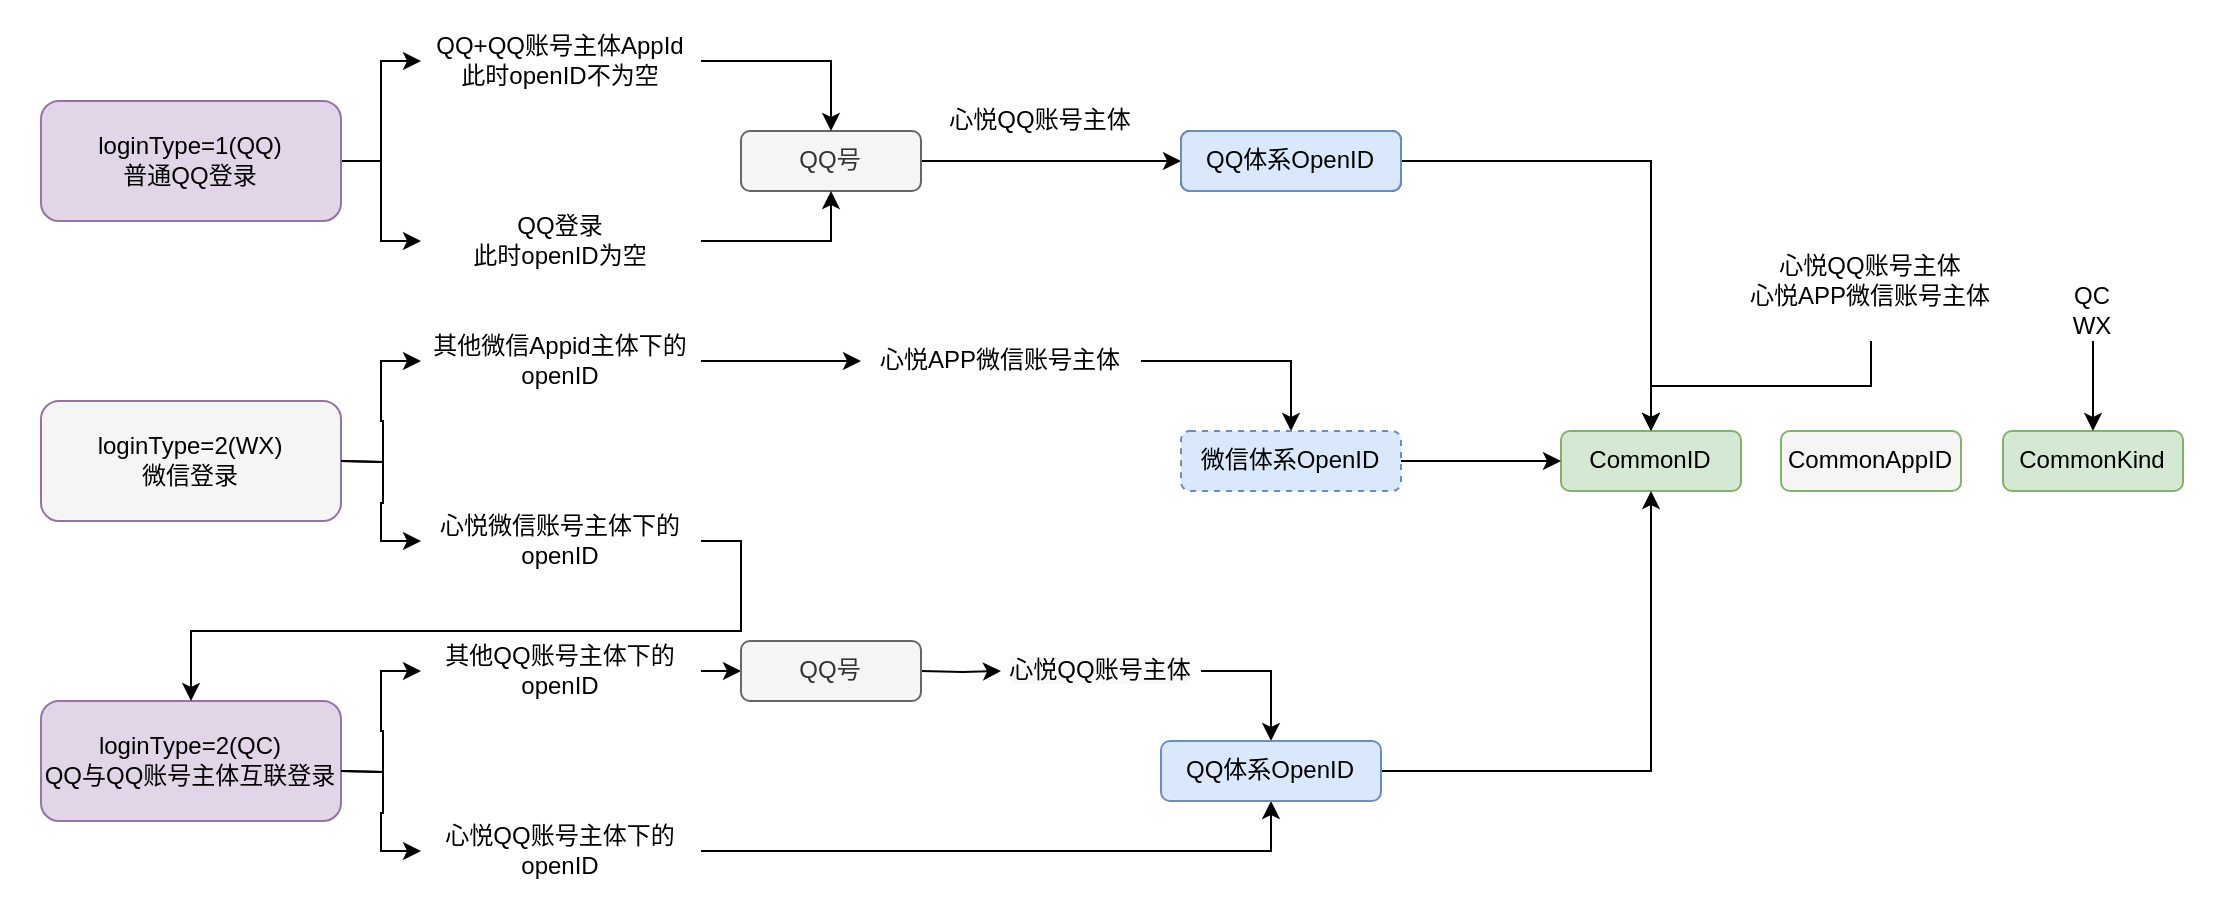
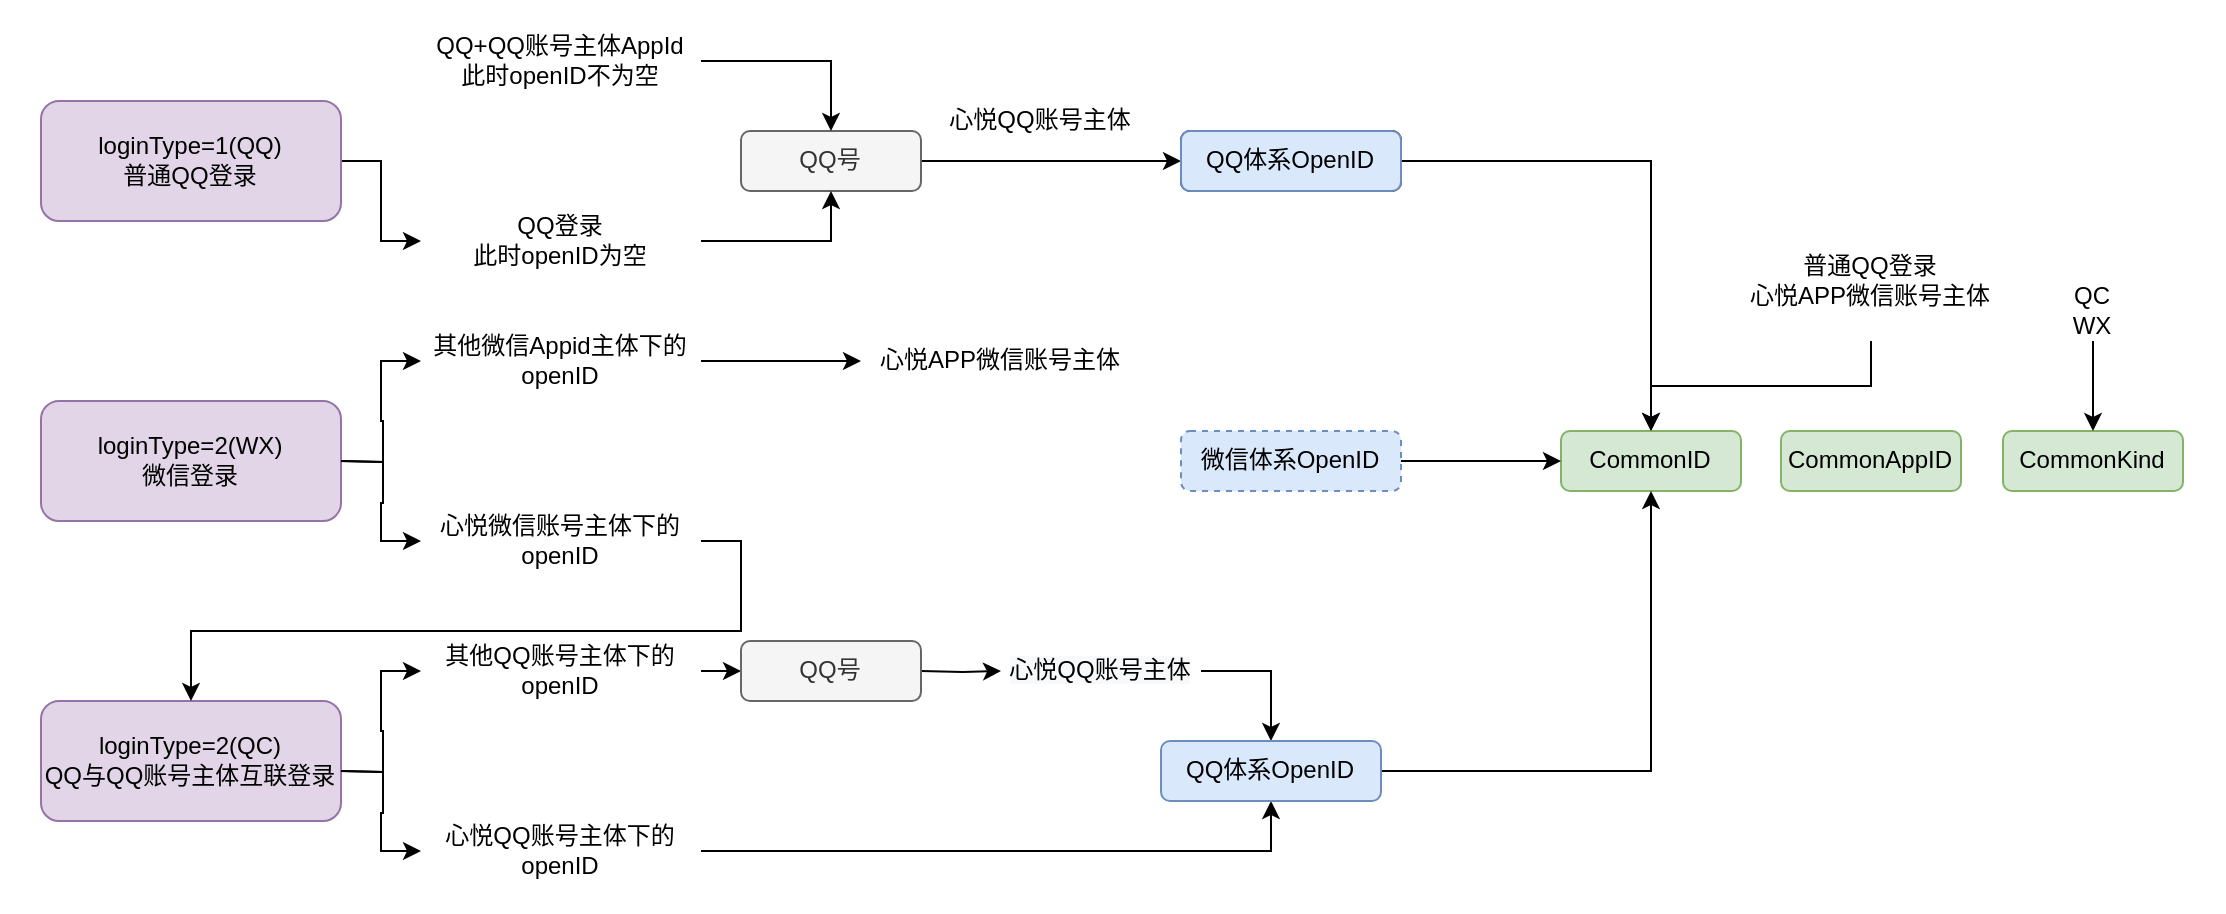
(381, 96) -> none
(1871, 281) -> (1871, 281)
(1244, 361) -> none
(191, 461) -> (191, 461)
(1871, 461) -> (1871, 461)
